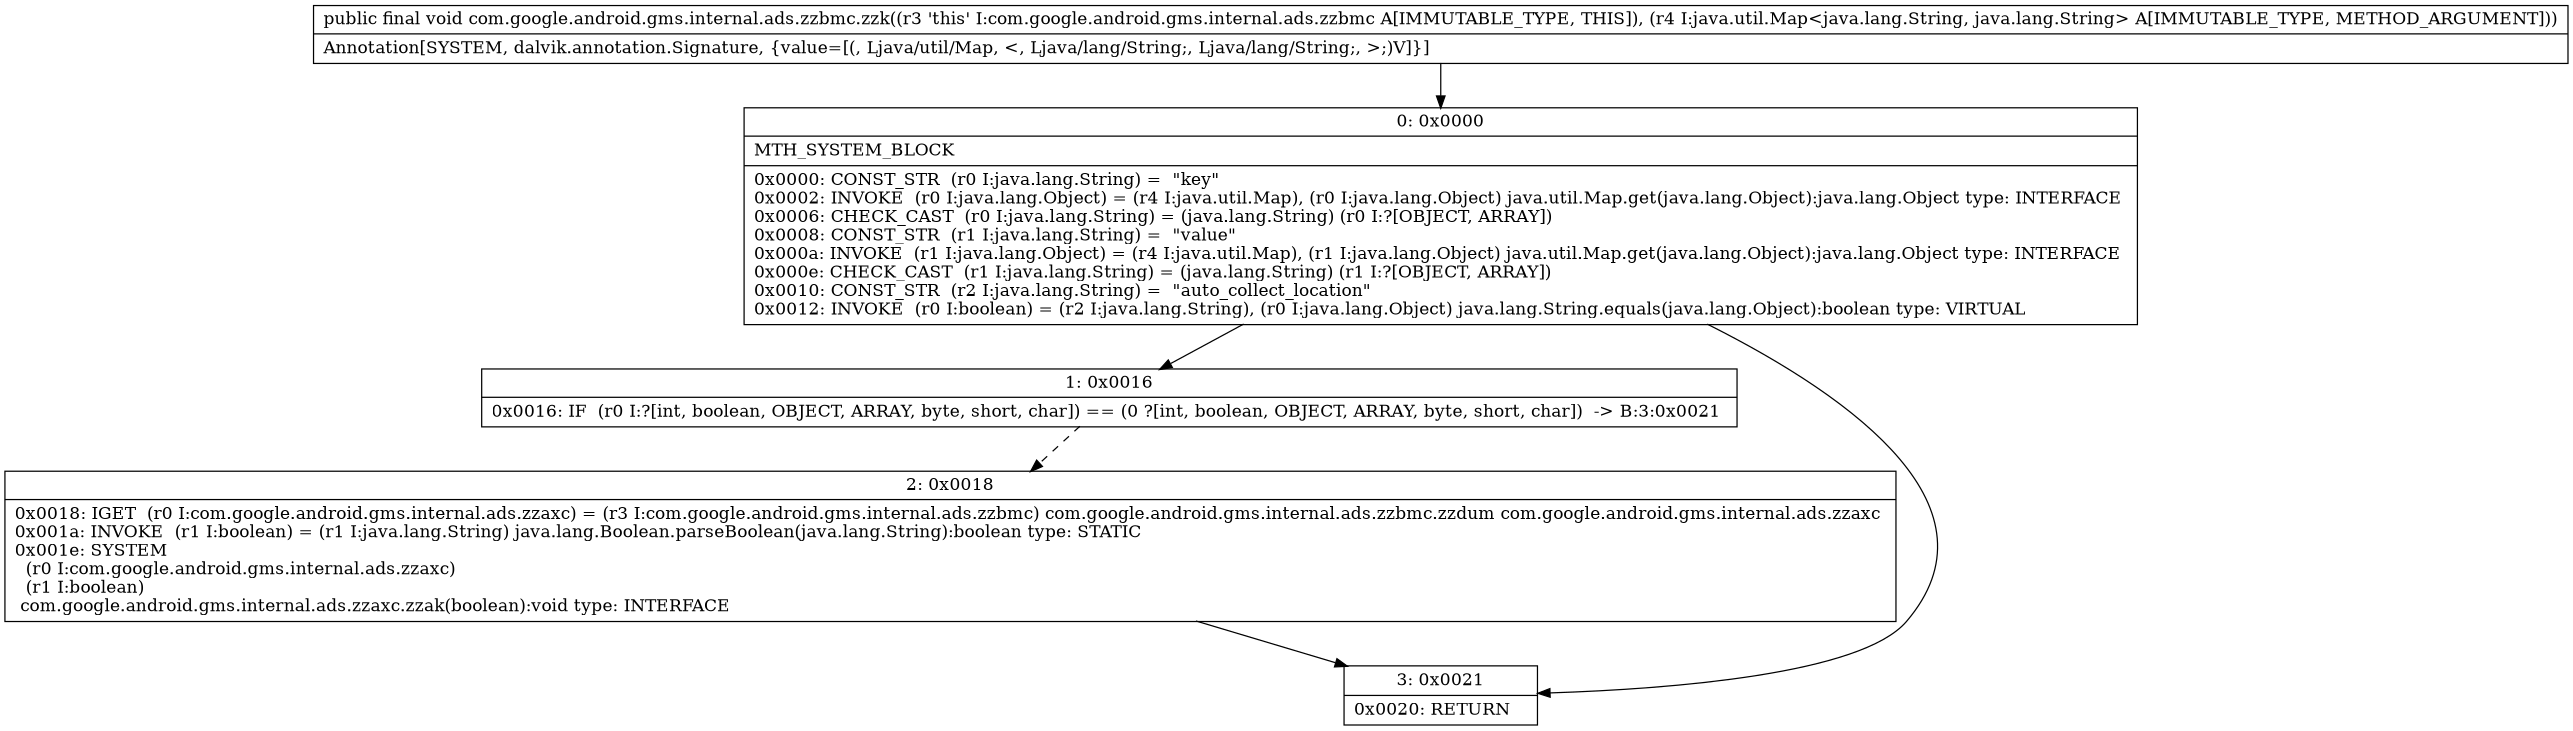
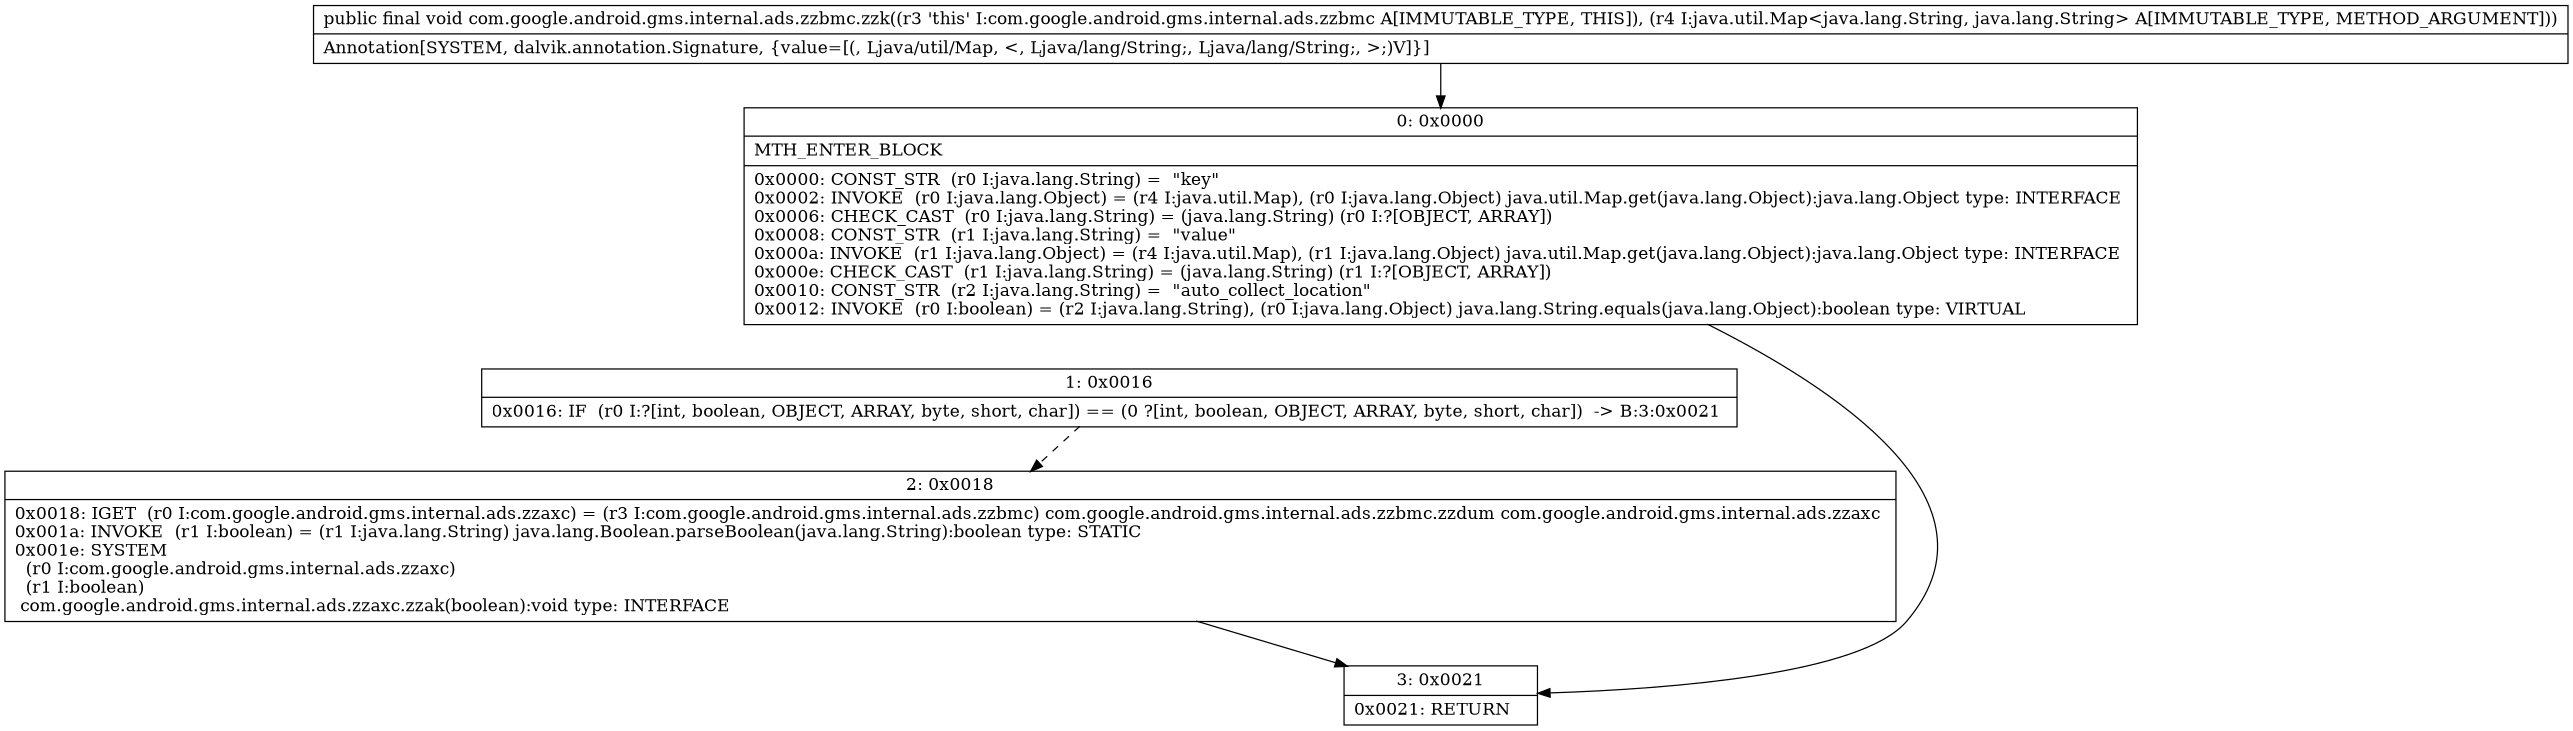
(854, 150) -> (849, 150)
(1207, 344) -> none
(1441, 710) -> (1441, 710)
